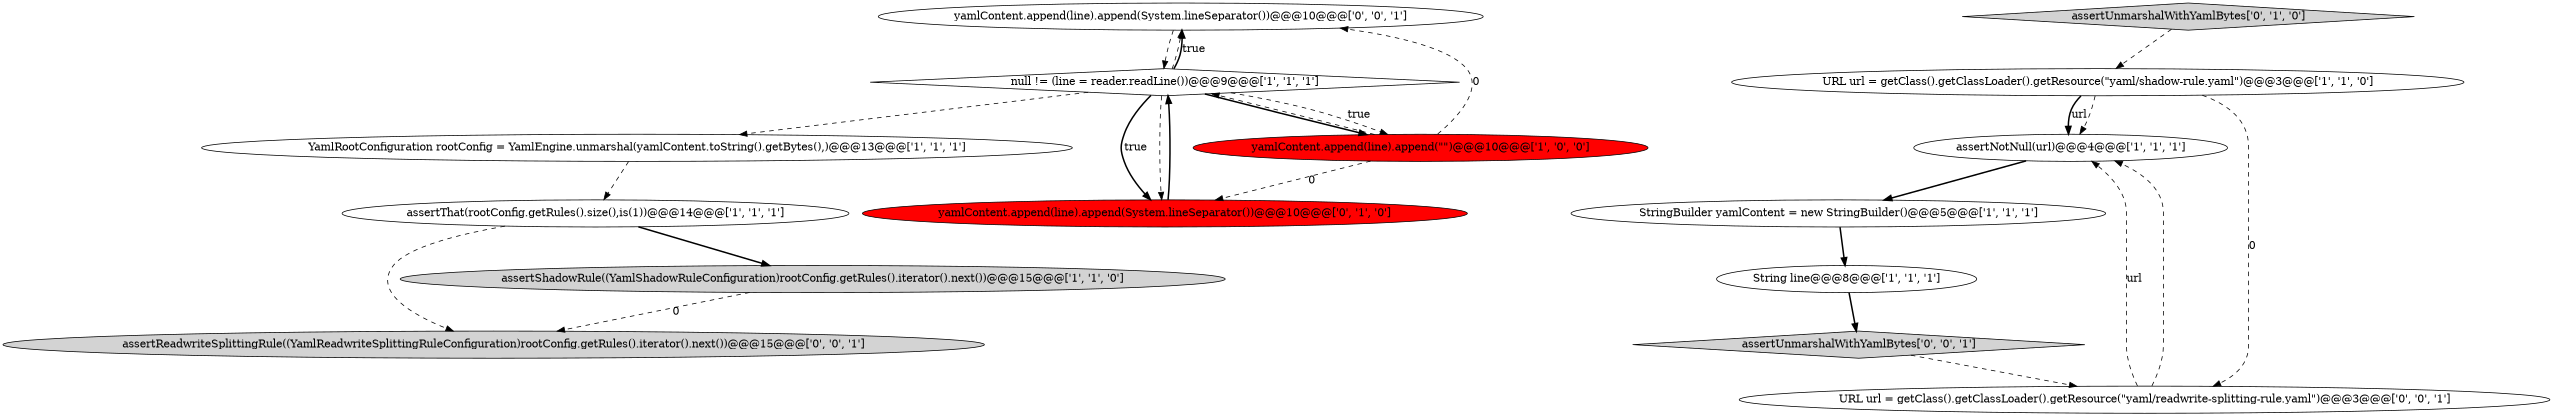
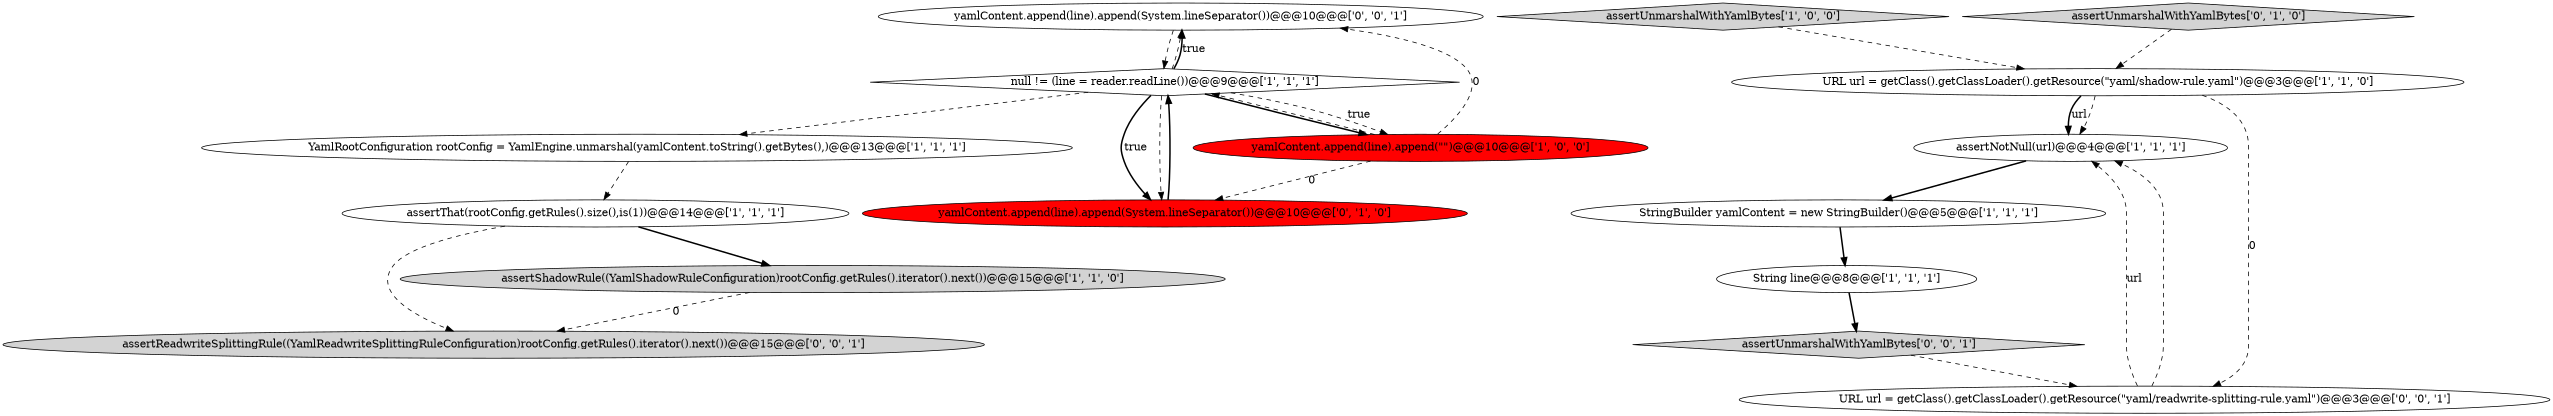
none -> (1723, 17)
